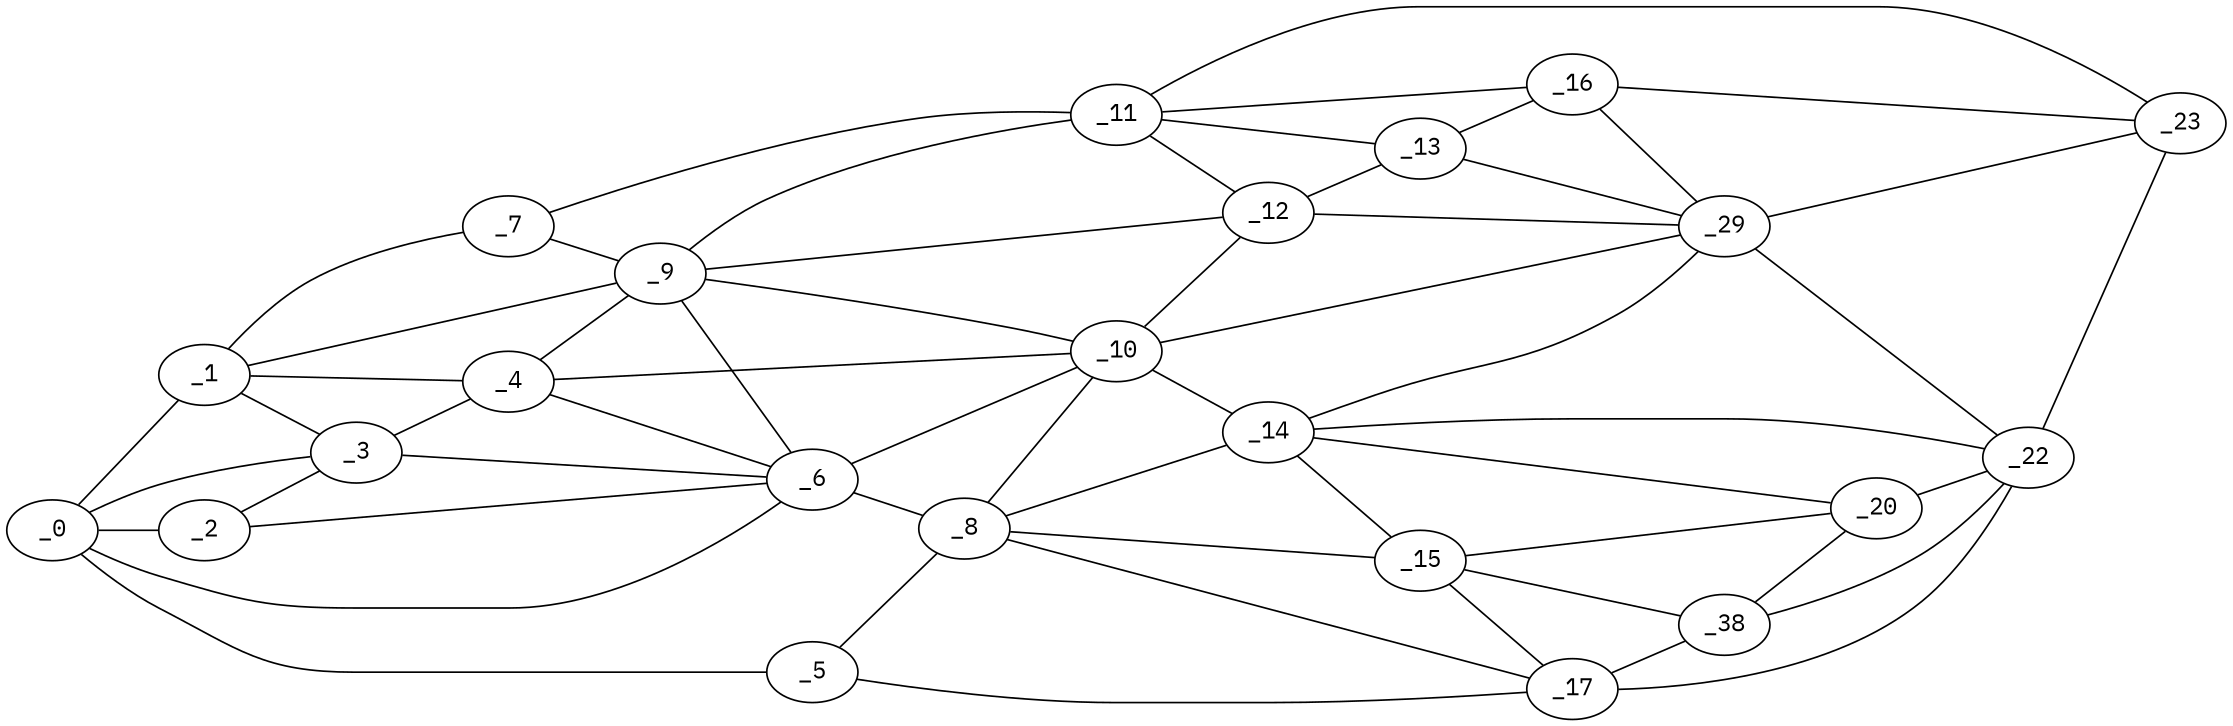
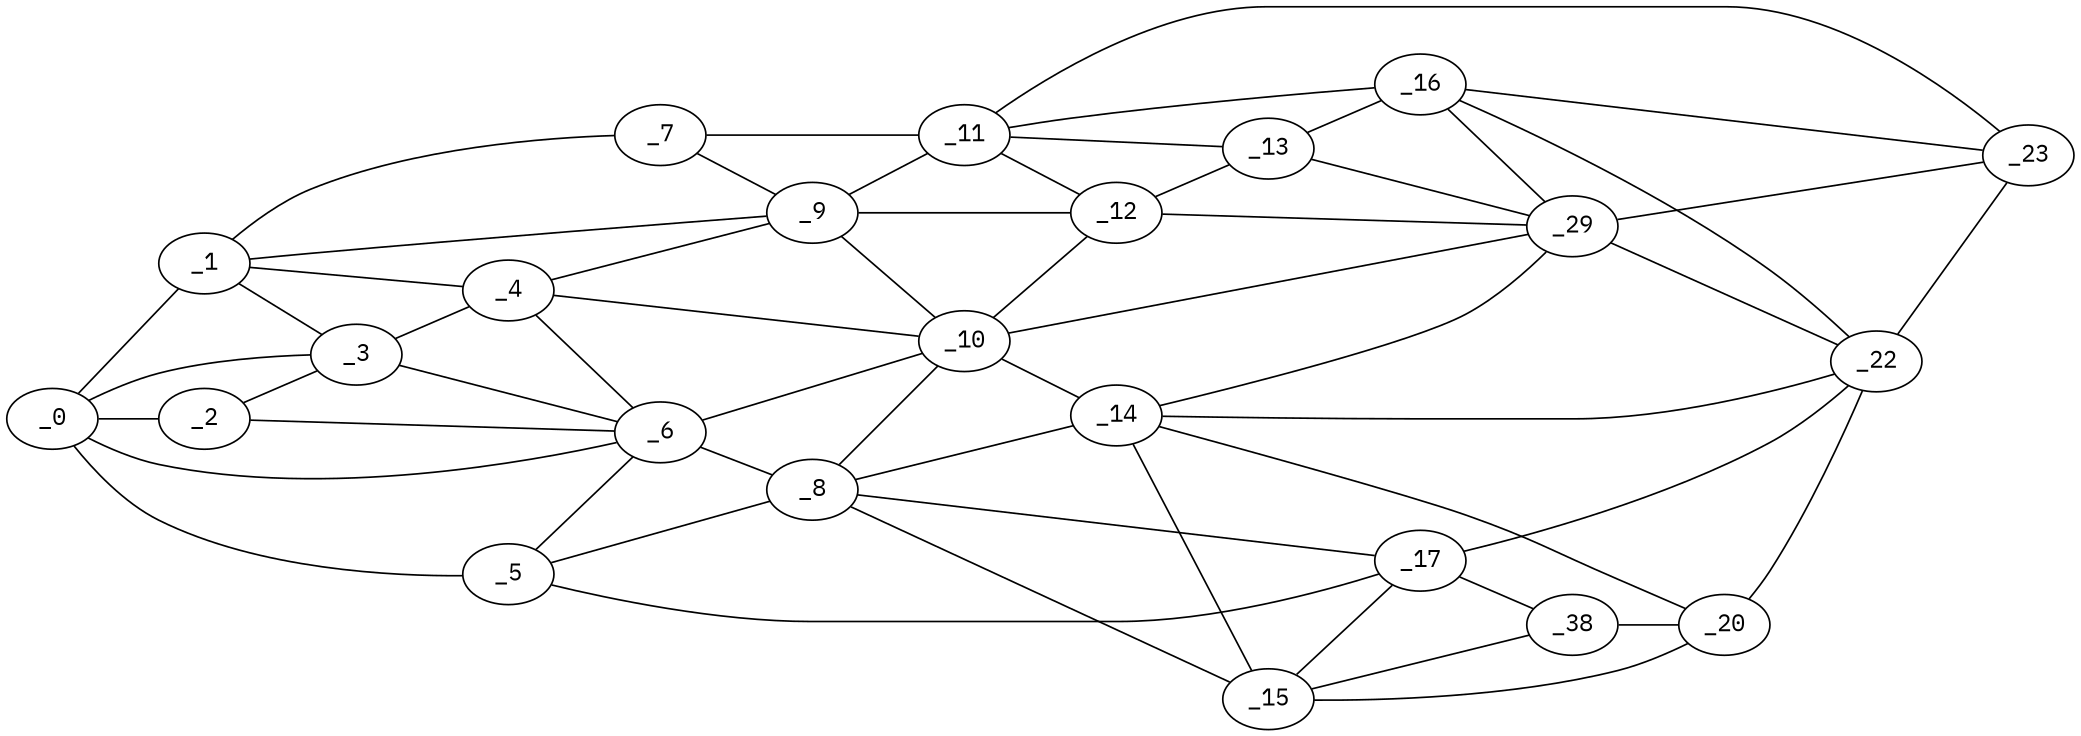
(739, 380) -> (585, 503)
(1897, 568) -> (1654, 197)
